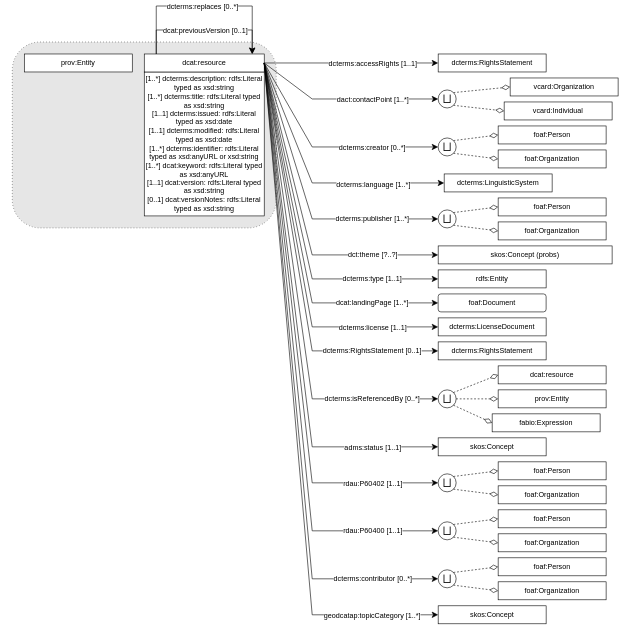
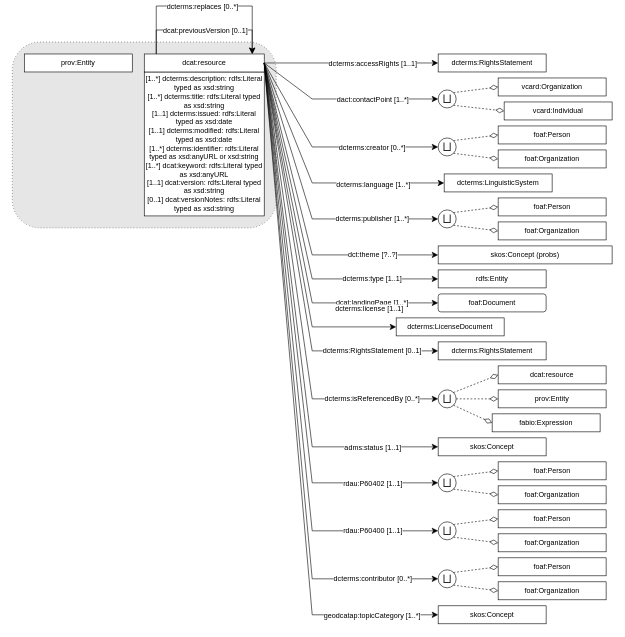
(564, 87) -> (552, 87)
(492, 327) -> (450, 327)
